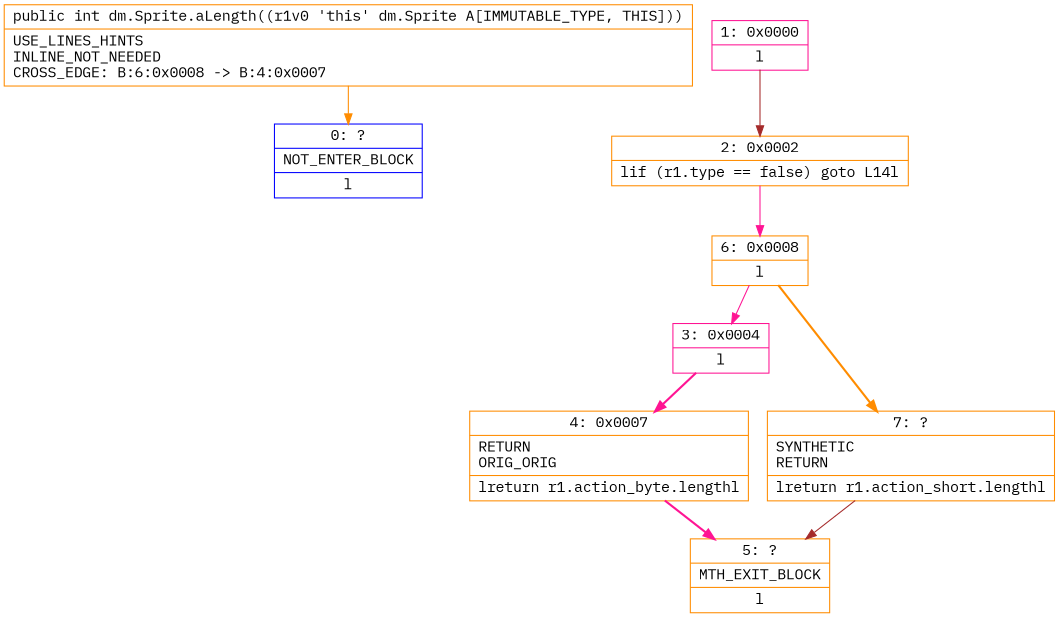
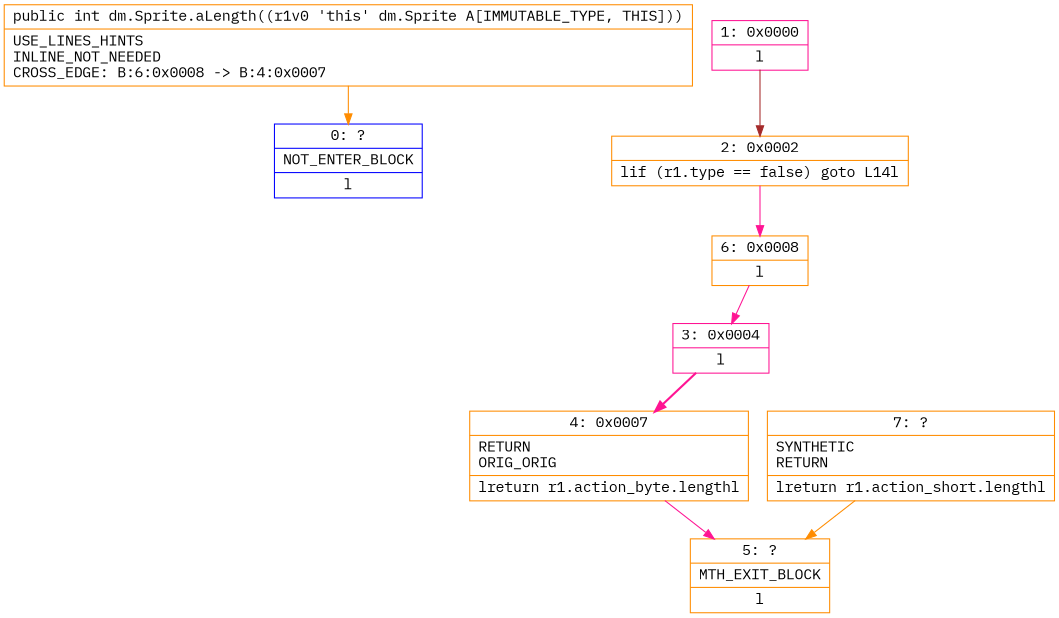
(824, 344) -> none
(685, 516) -> (685, 516)
(835, 516) -> (835, 516)
